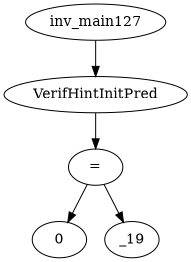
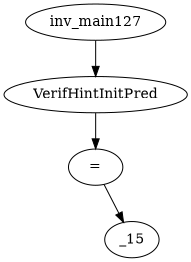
(59, 240) -> none
(132, 240) -> (132, 240)
